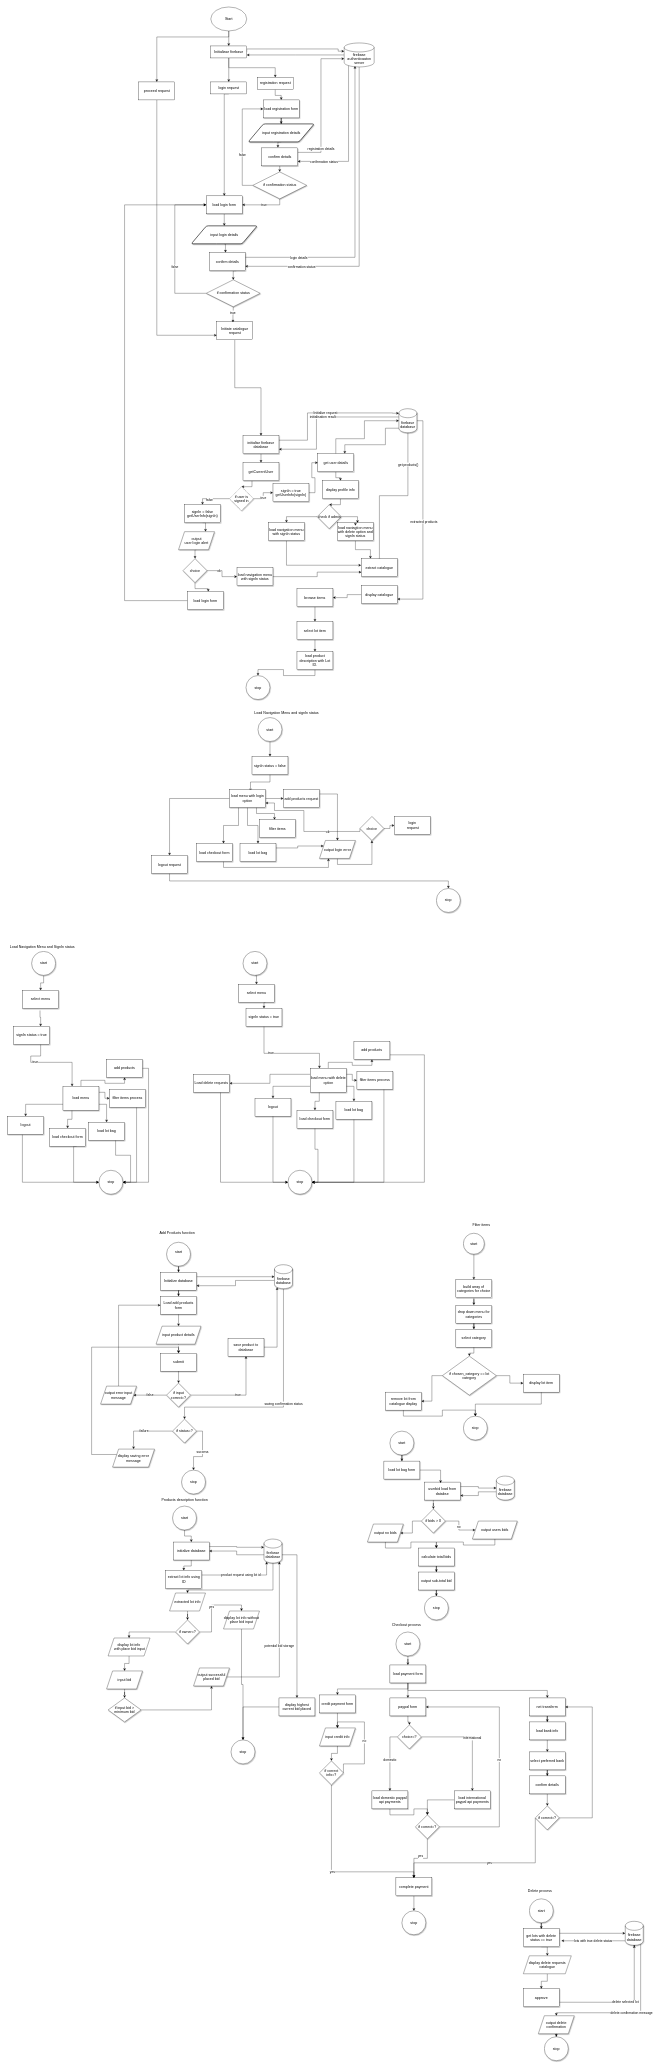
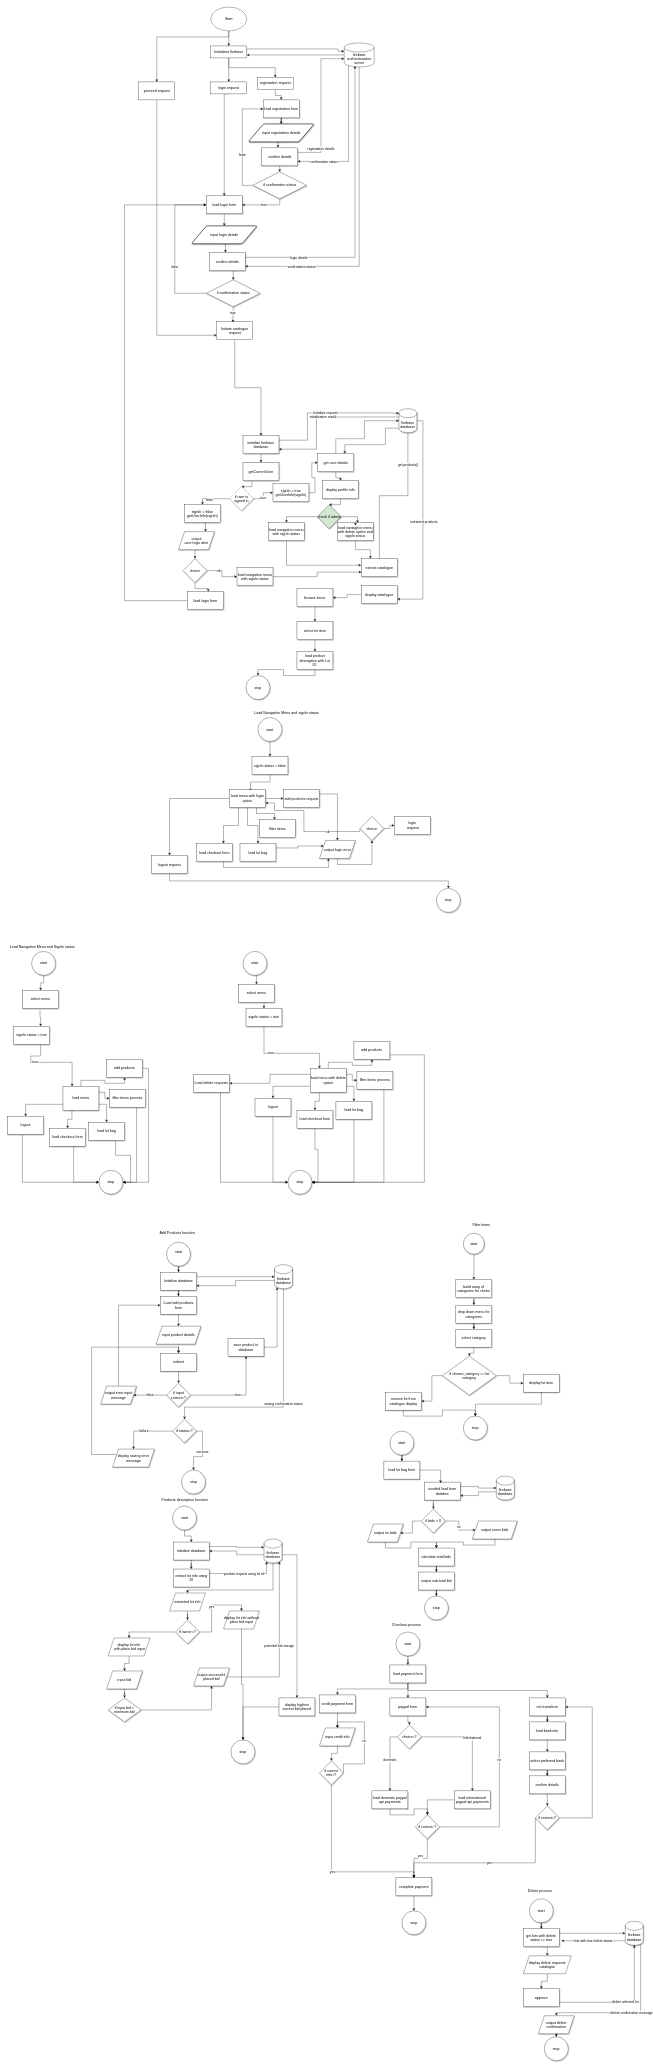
(329, 516) -> (329, 516)
(184, 1580) -> (191, 1578)
